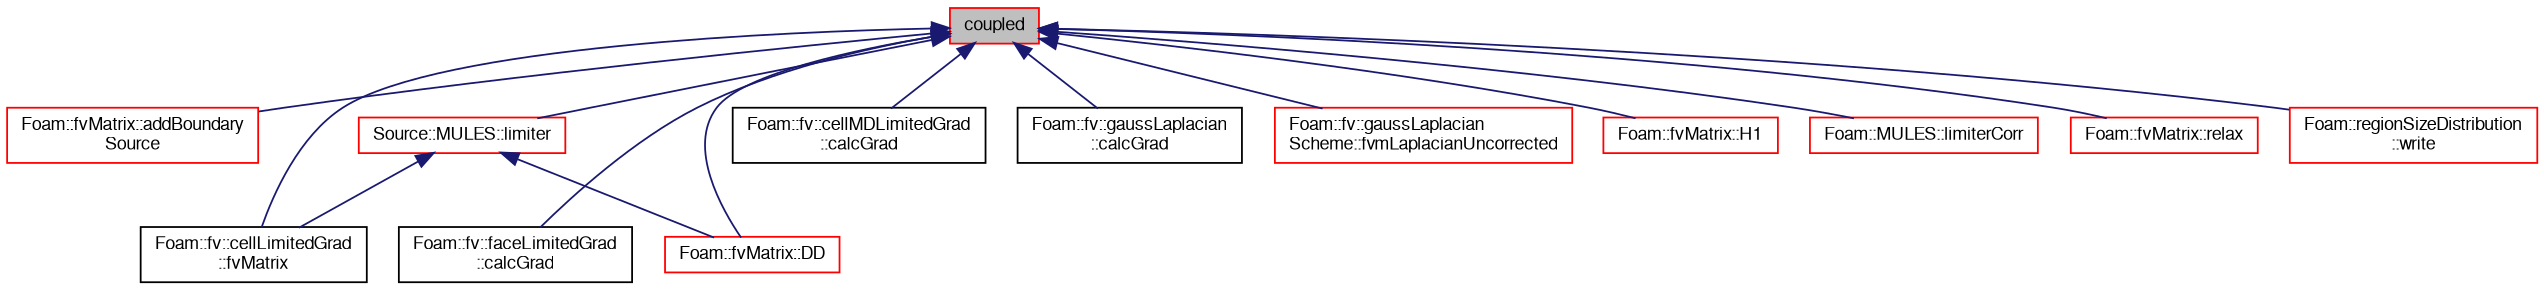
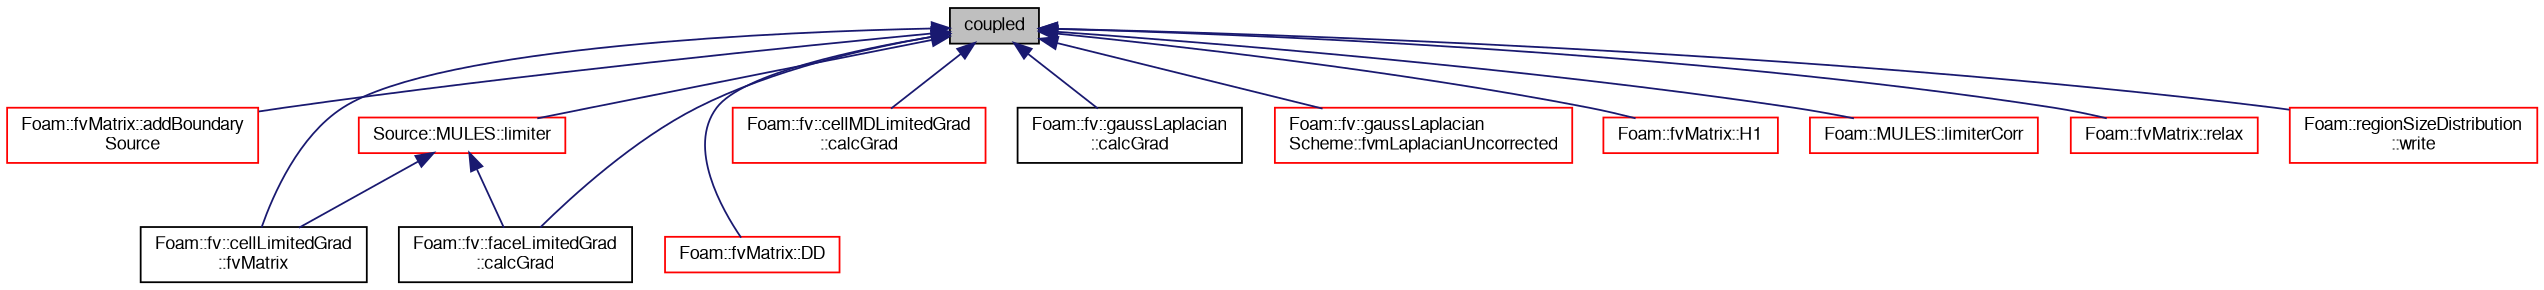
(994, 26) -> (994, 26)
(859, 135) -> (859, 135)
(616, 198) -> (490, 199)
